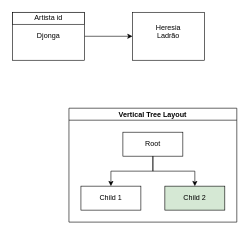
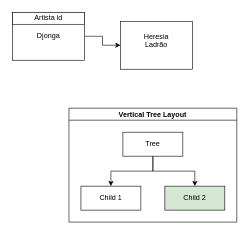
(168, 36) -> (156, 45)
(153, 144) -> (153, 144)
